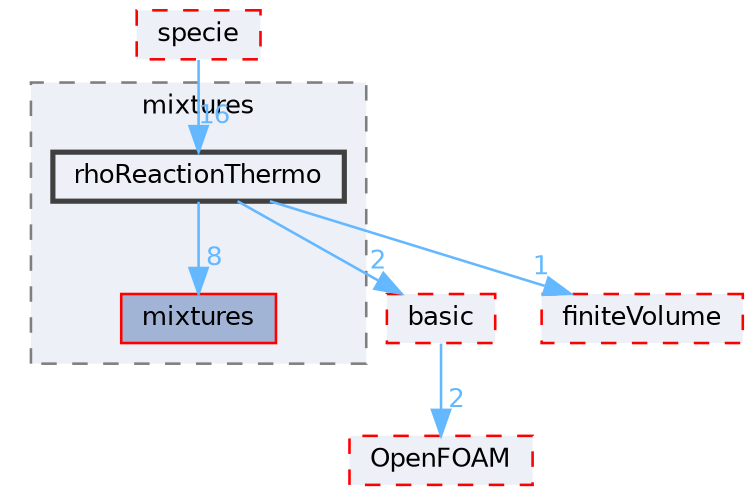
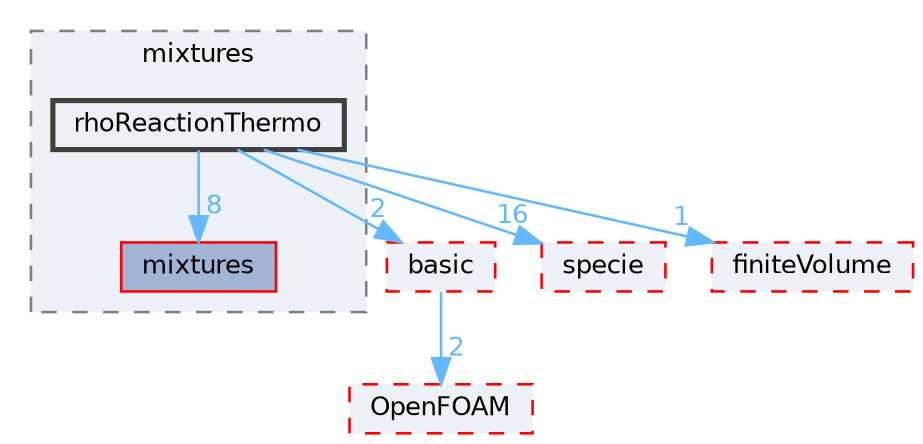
(199, 100) -> (390, 192)
